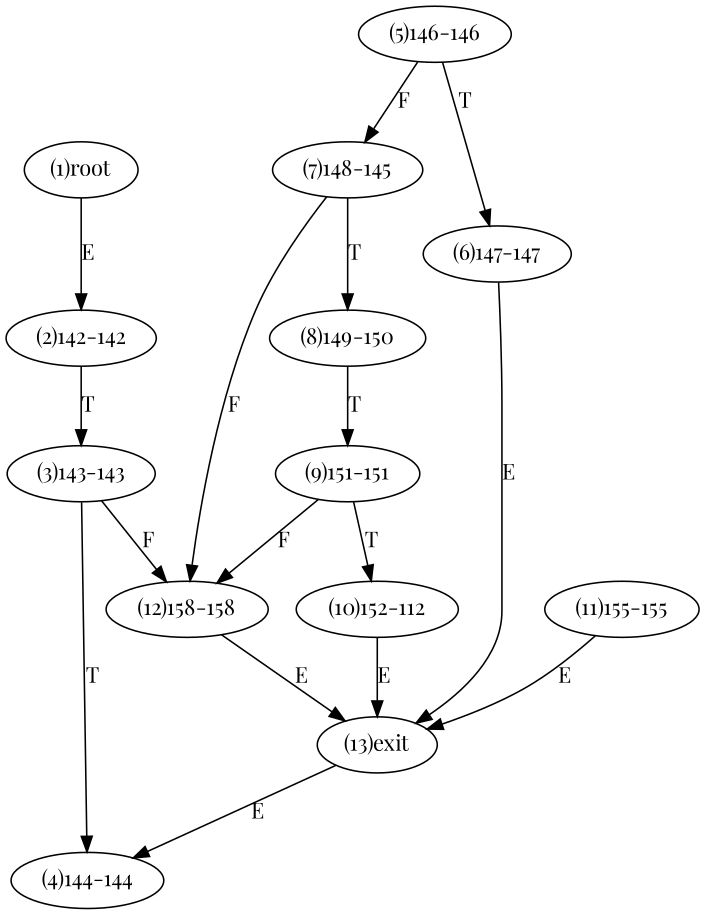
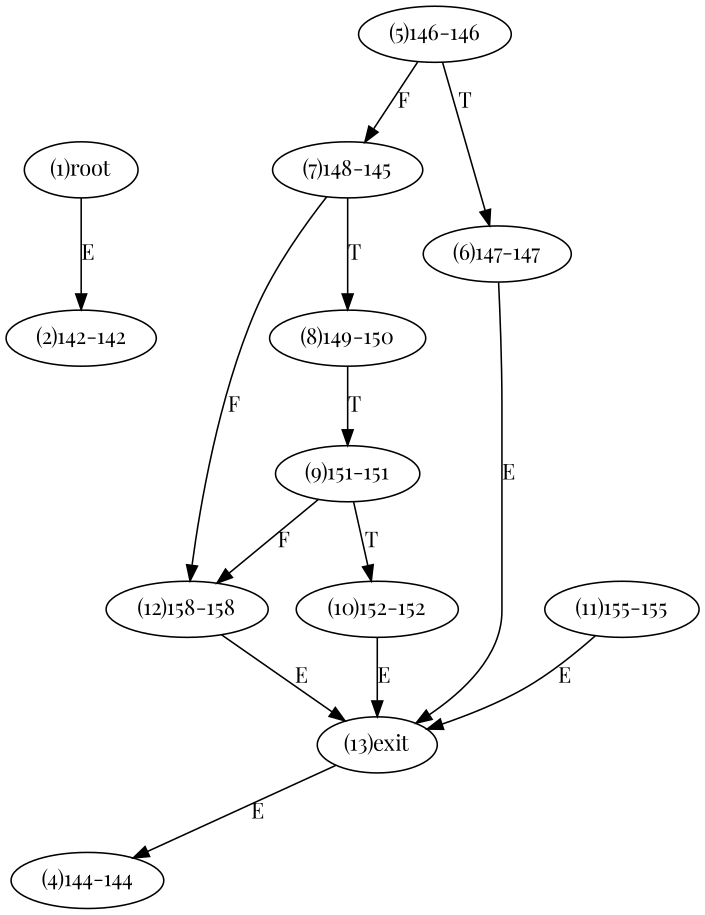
(81, 474) -> none
(377, 609) -> (377, 609)
